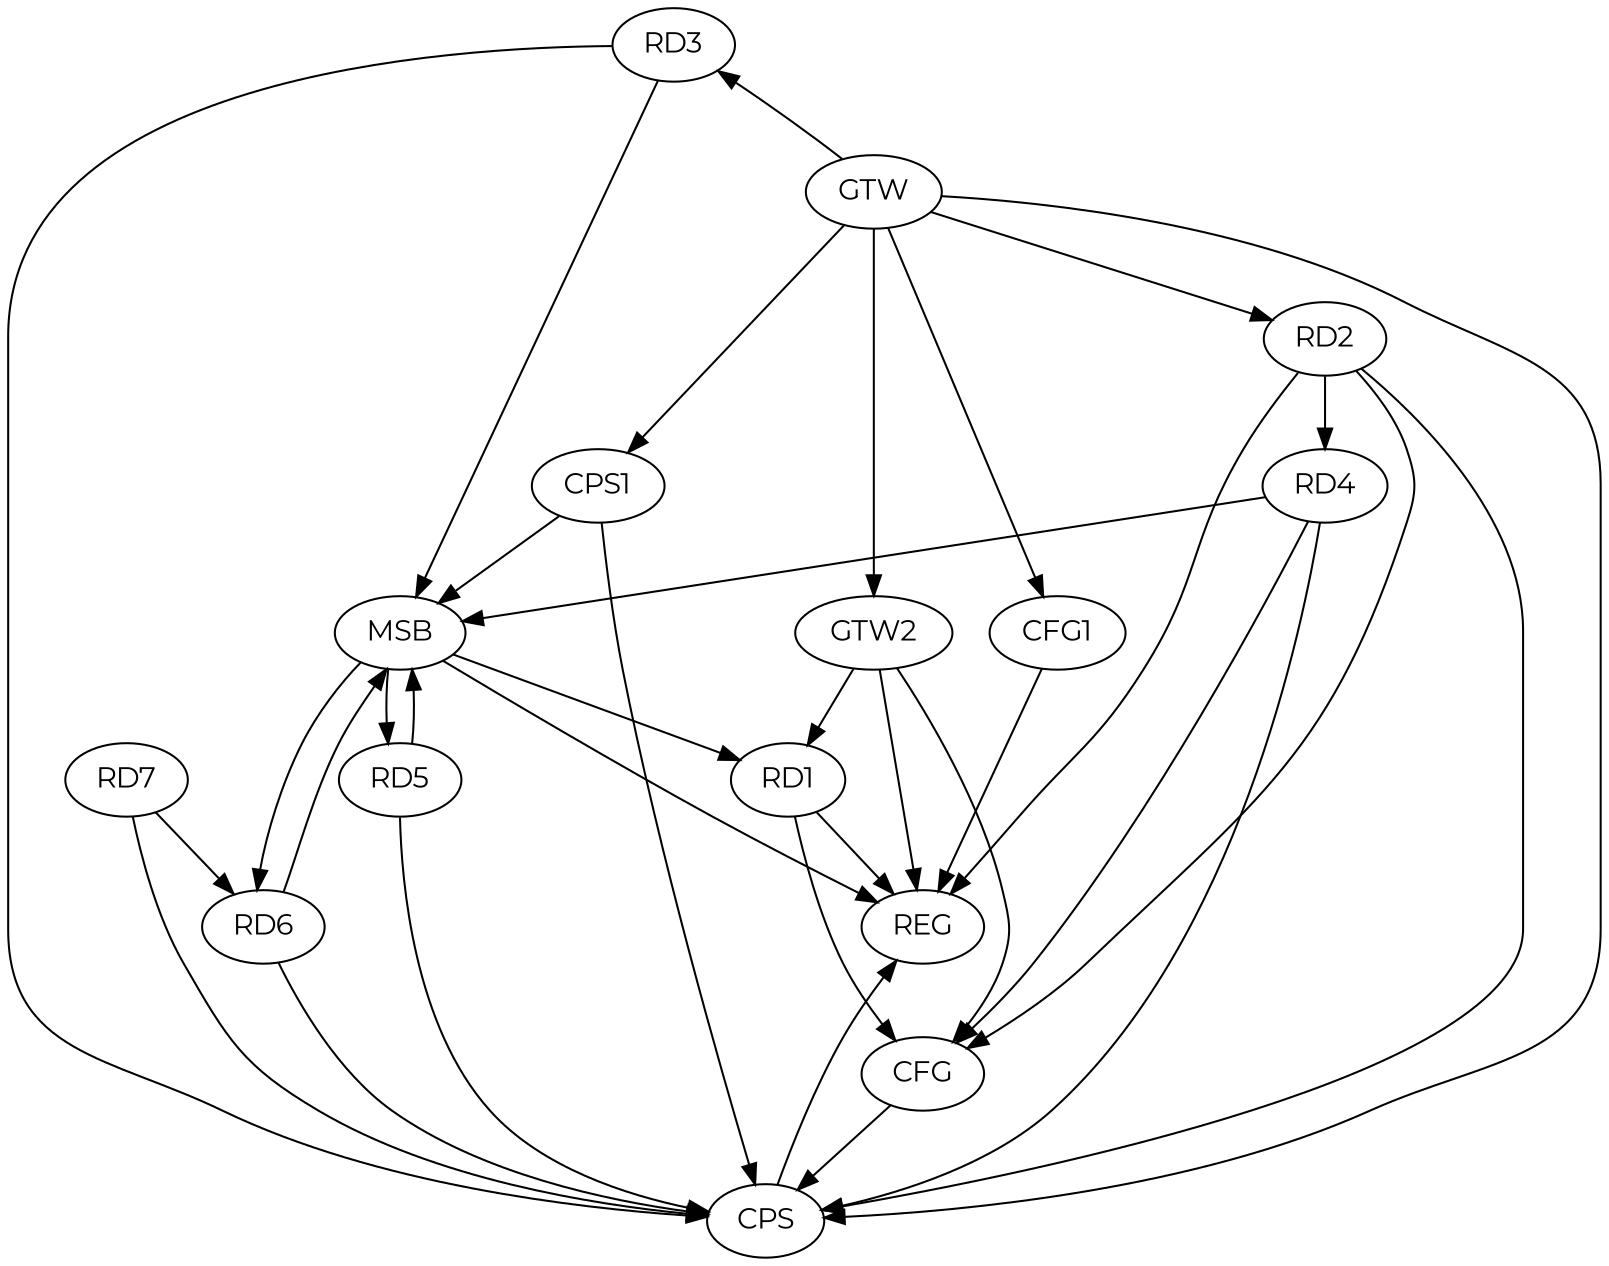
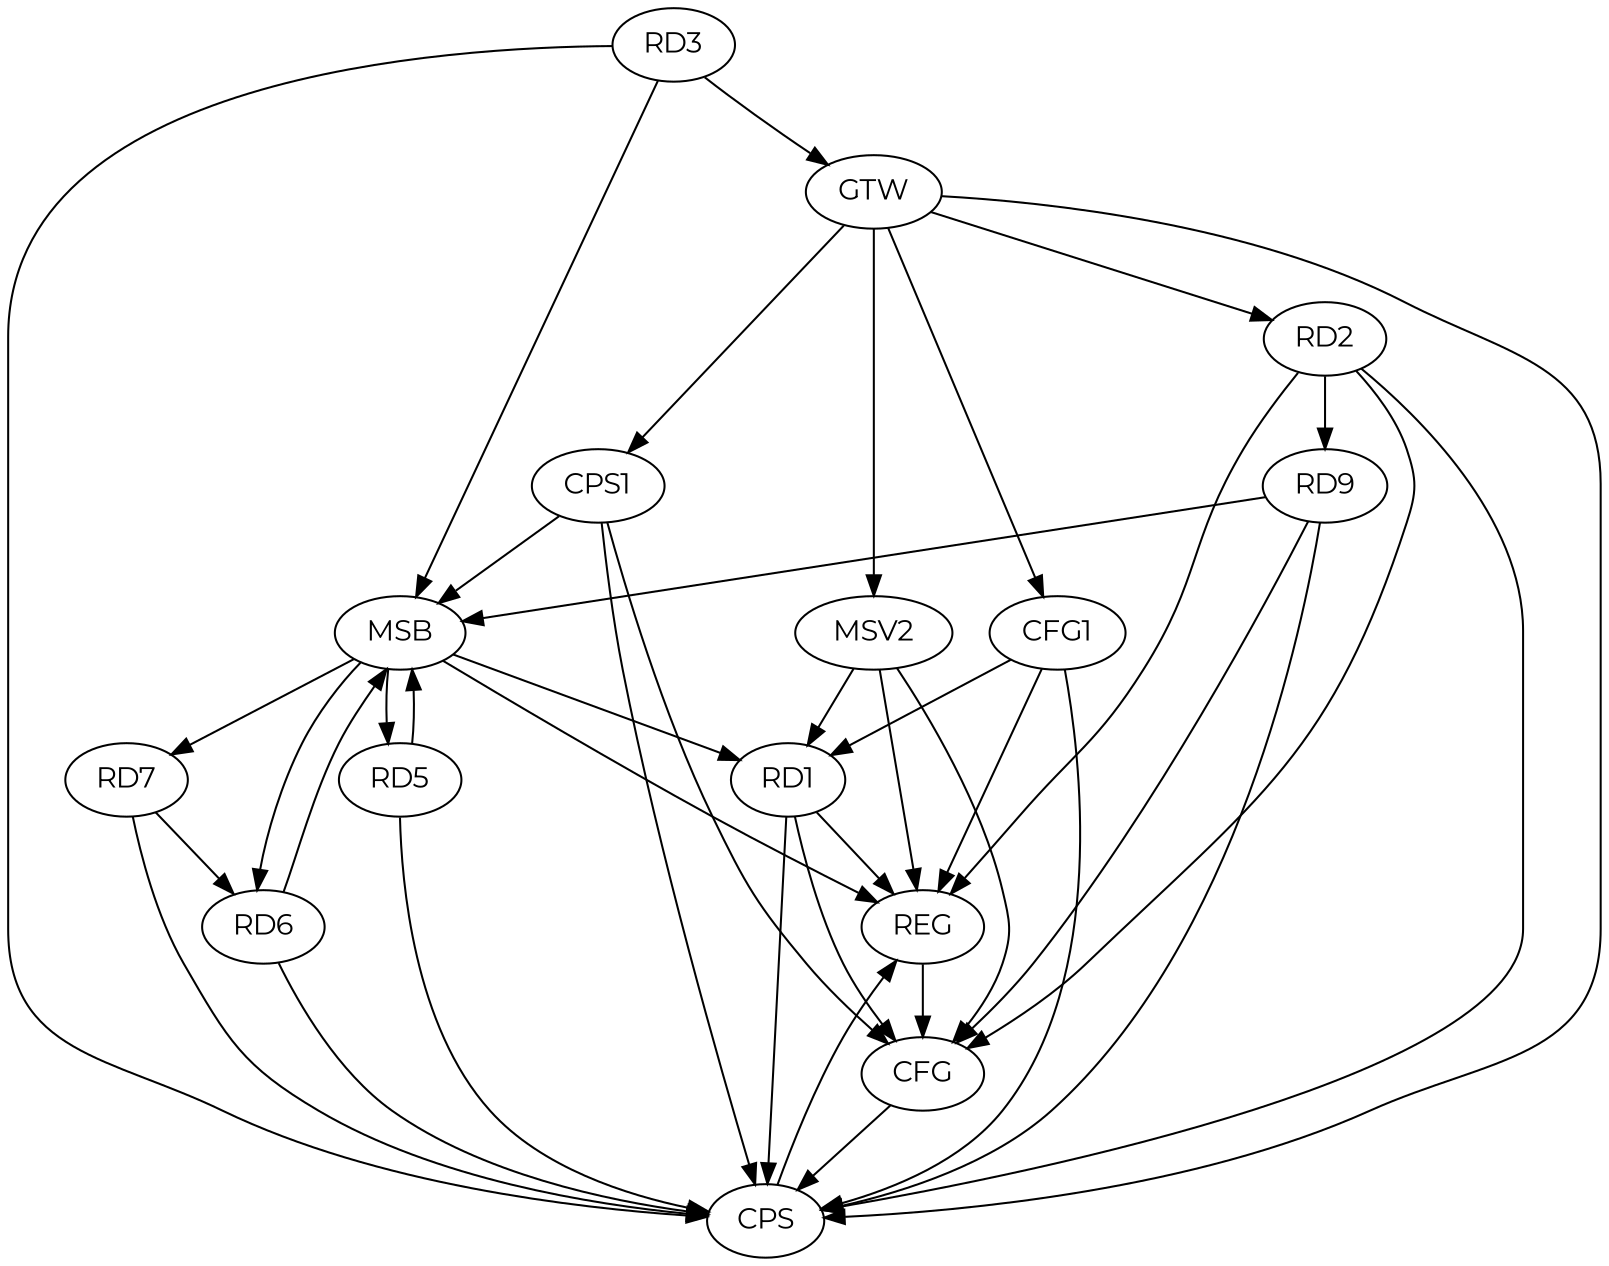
(790, 120) -> (757, 116)
(1325, 486) -> (1325, 486)
(874, 633) -> (874, 633)
none -> (934, 700)
none -> (272, 702)
none -> (703, 797)
none -> (777, 990)
none -> (923, 990)
none -> (1056, 1005)
